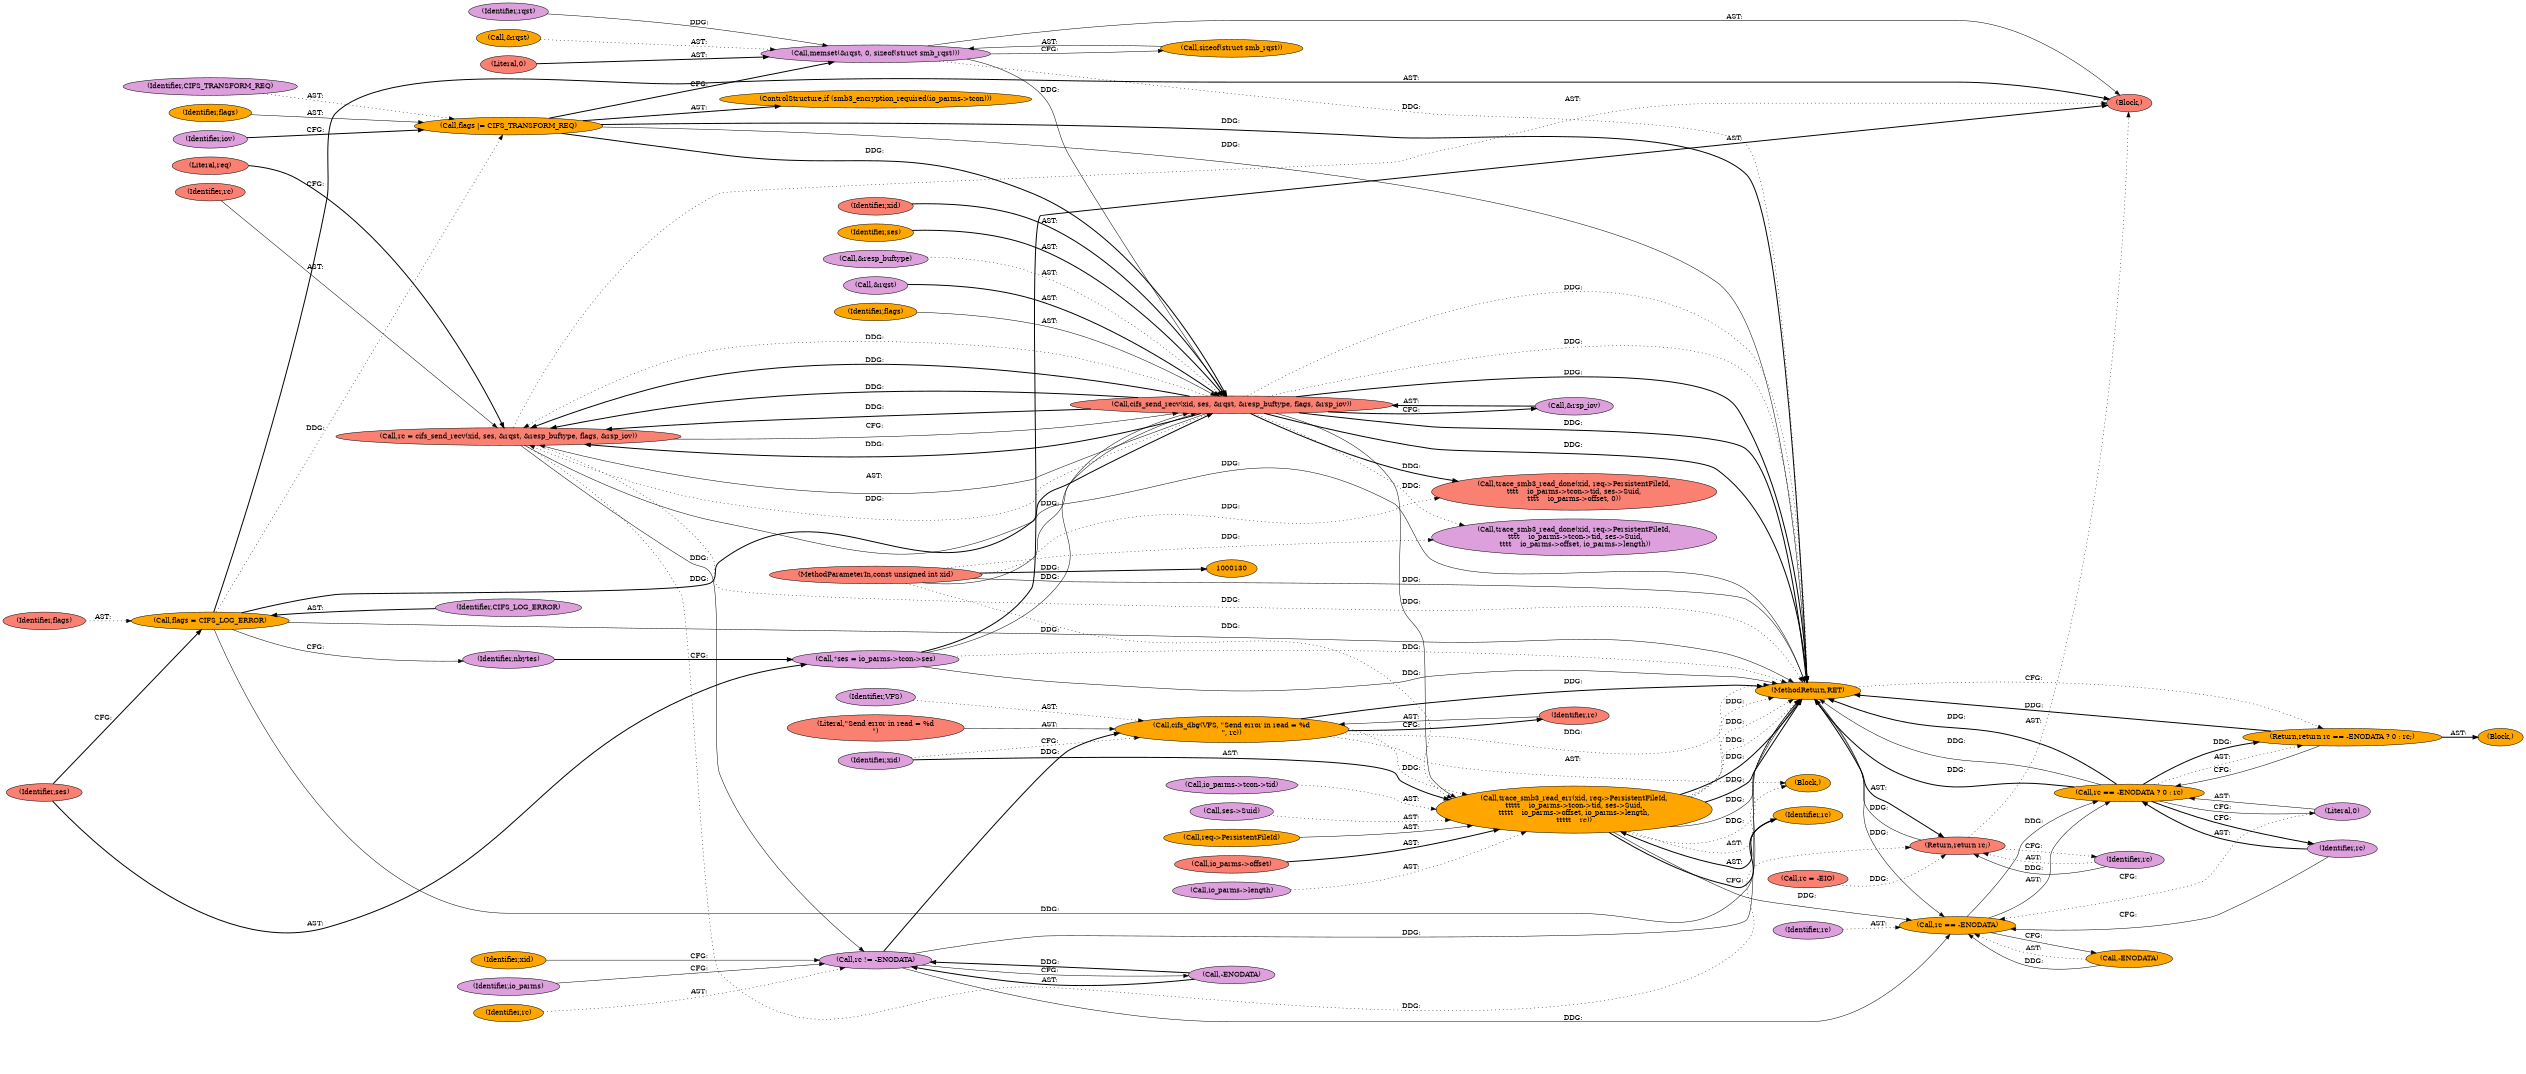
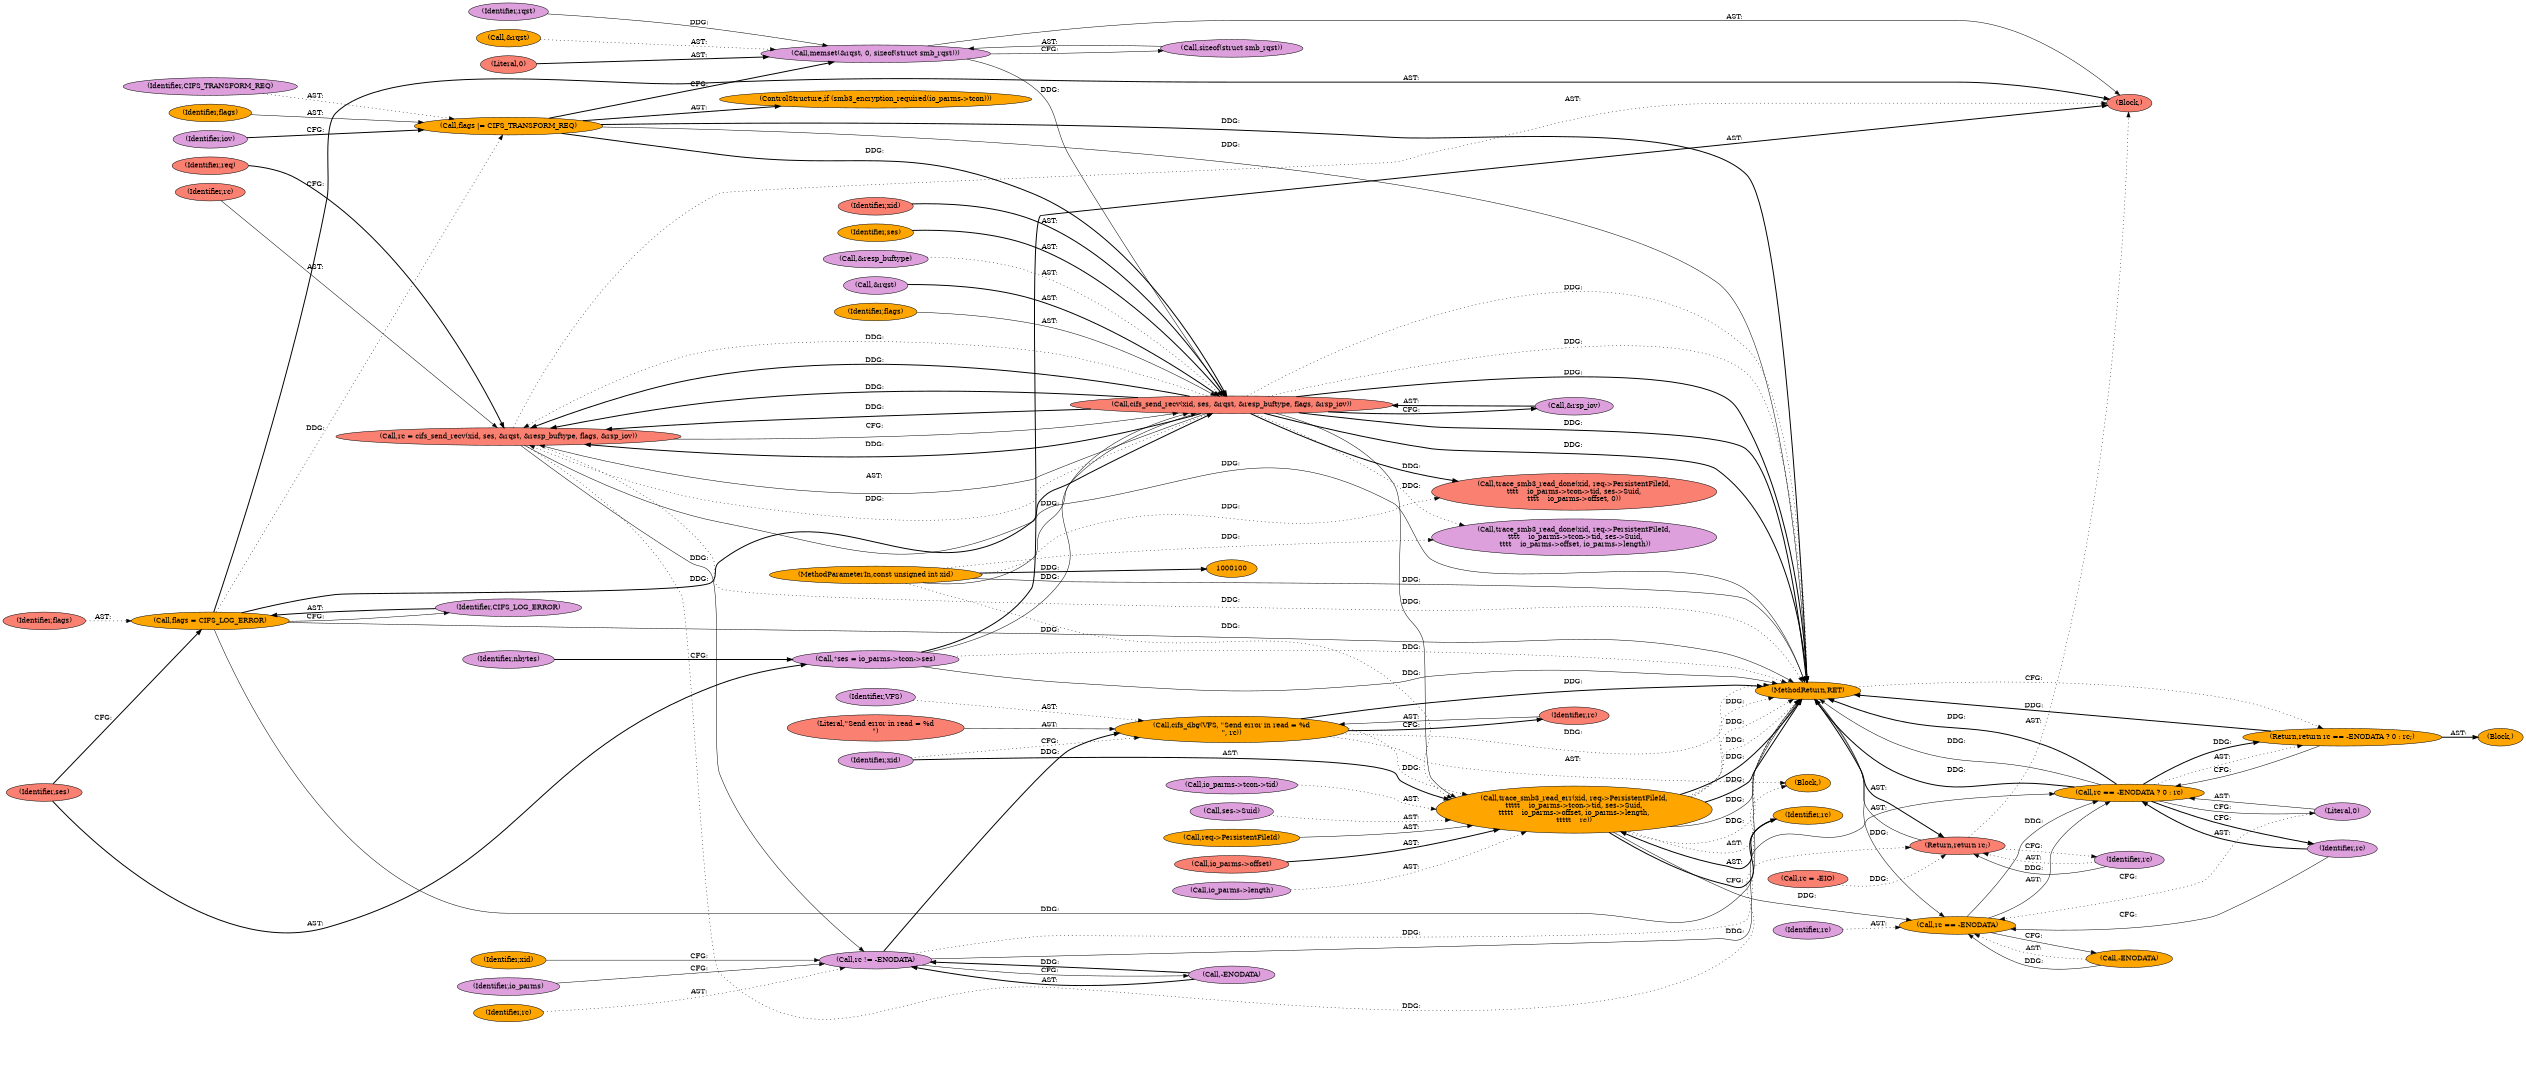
(1232, 48) -> (1232, 48)
(1611, 122) -> none
(210, 166) -> (210, 166)
(1232, 569) -> (1232, 569)
(876, 575) -> (876, 575)
(343, 656) -> (367, 618)
(1880, 808) -> (1880, 808)
(1444, 937) -> (1444, 937)
(1436, 1022) -> (1538, 944)
